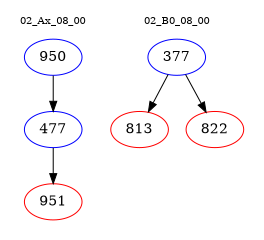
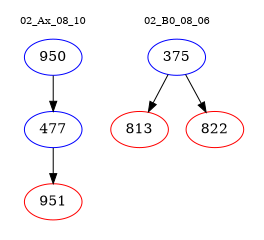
(53, 22) -> (53, 22)
(177, 22) -> (177, 22)
(177, 57) -> (177, 57)
